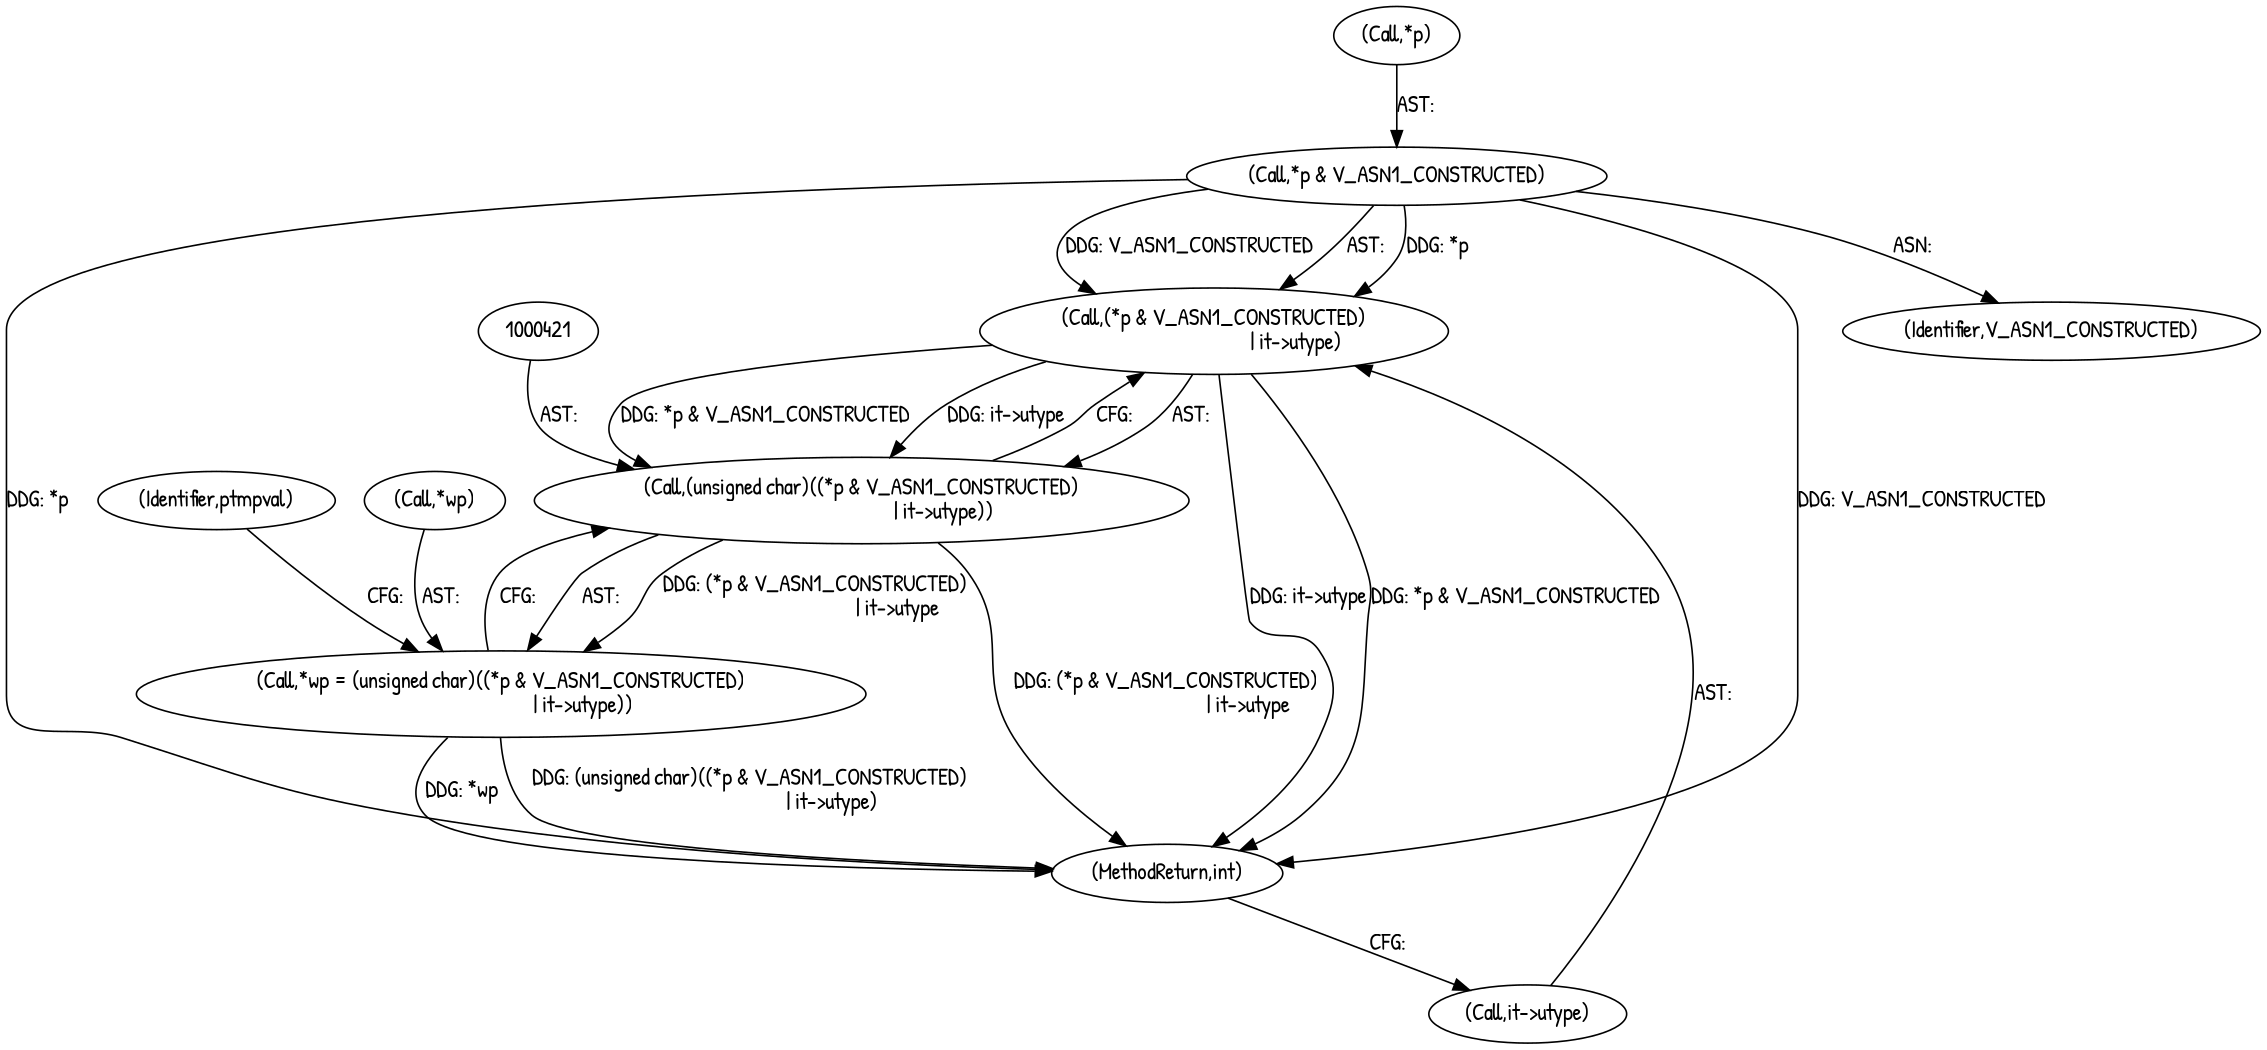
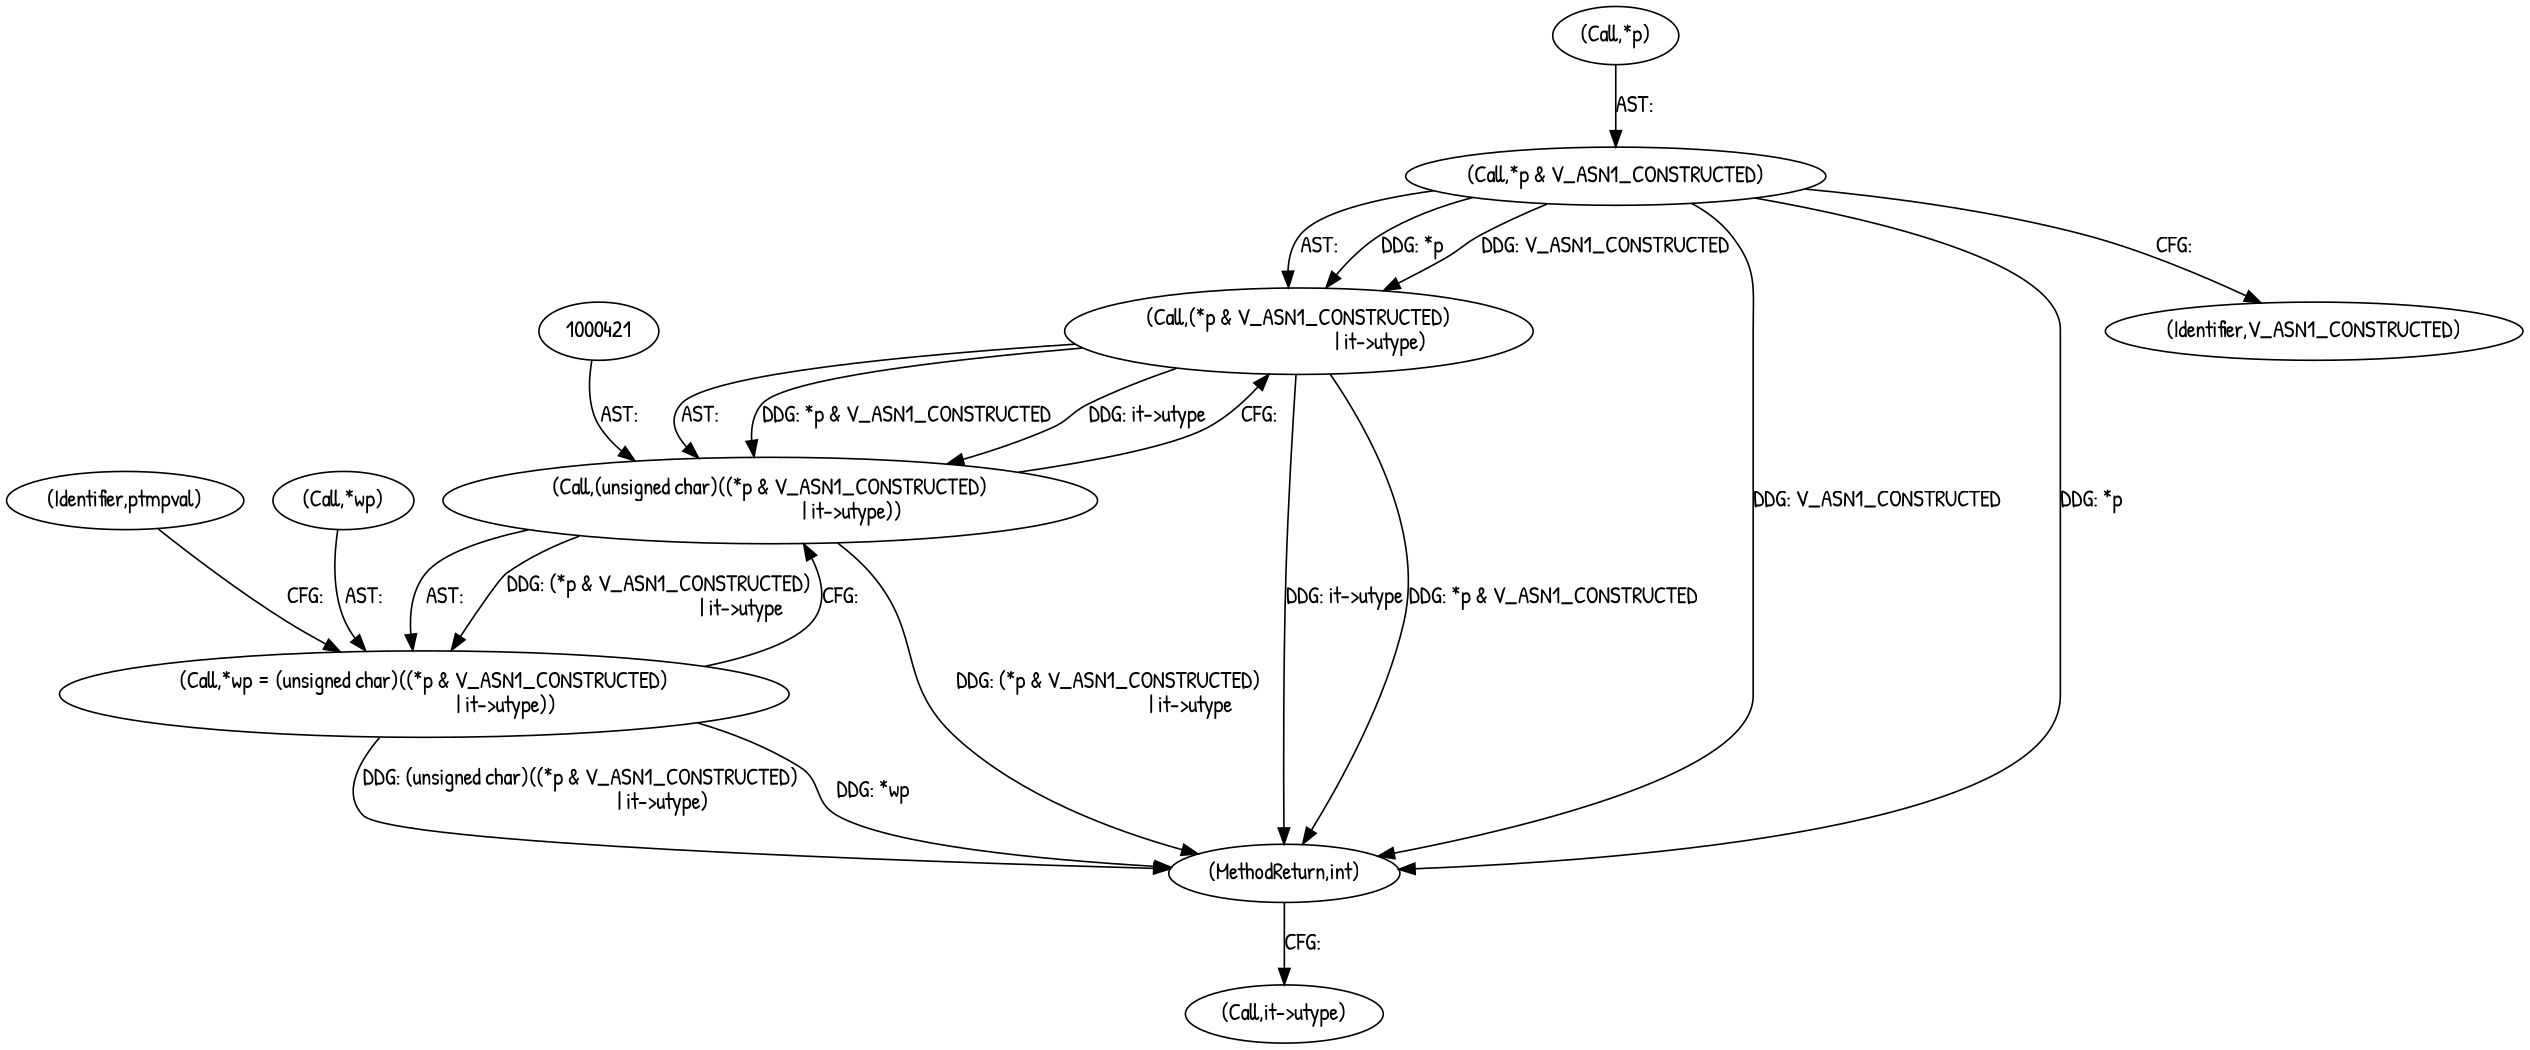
(1916, 247) -> (2177, 247)
(1683, 614) -> none
